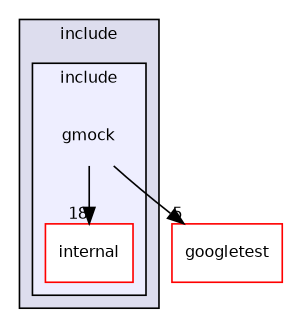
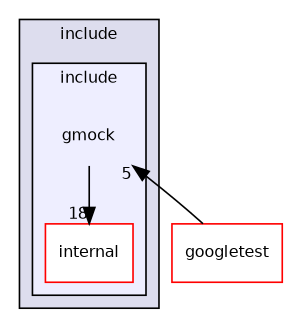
(136, 185) -> (175, 200)
